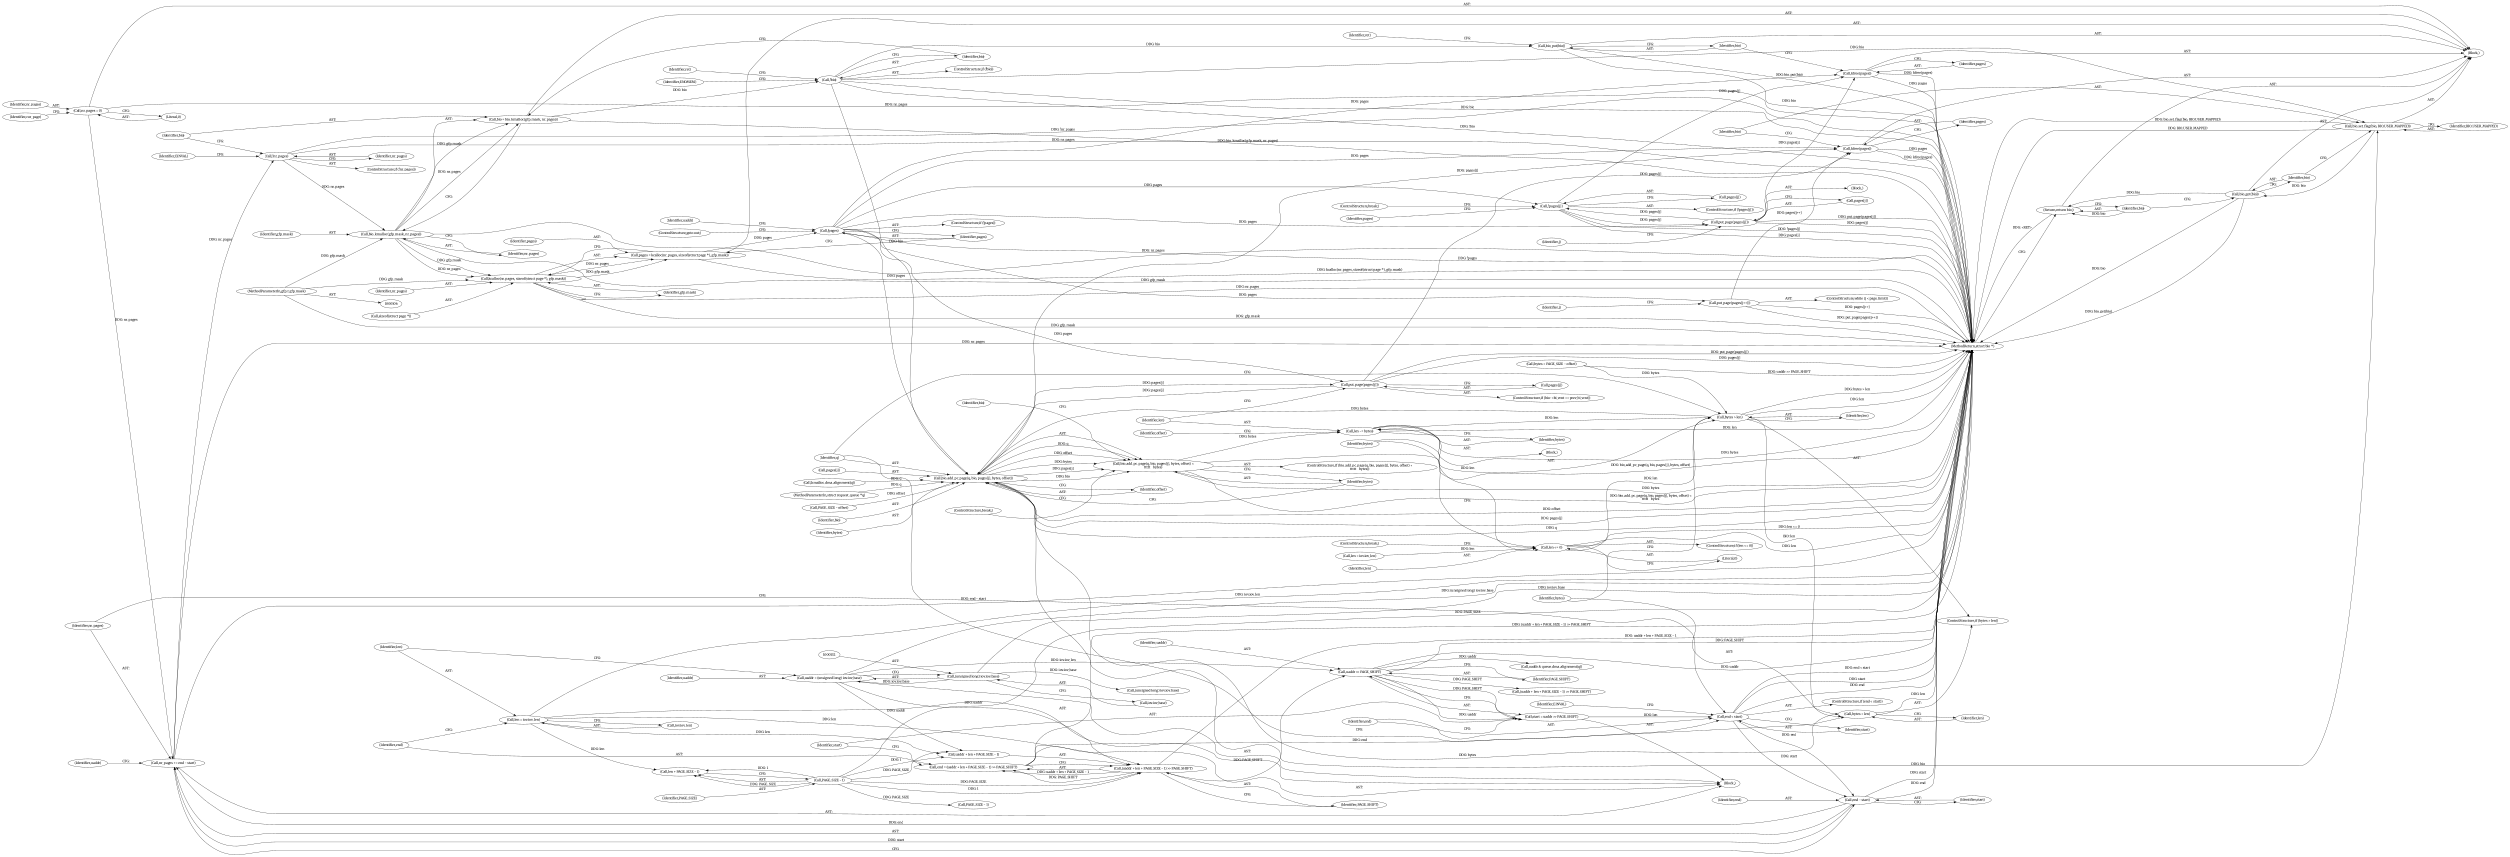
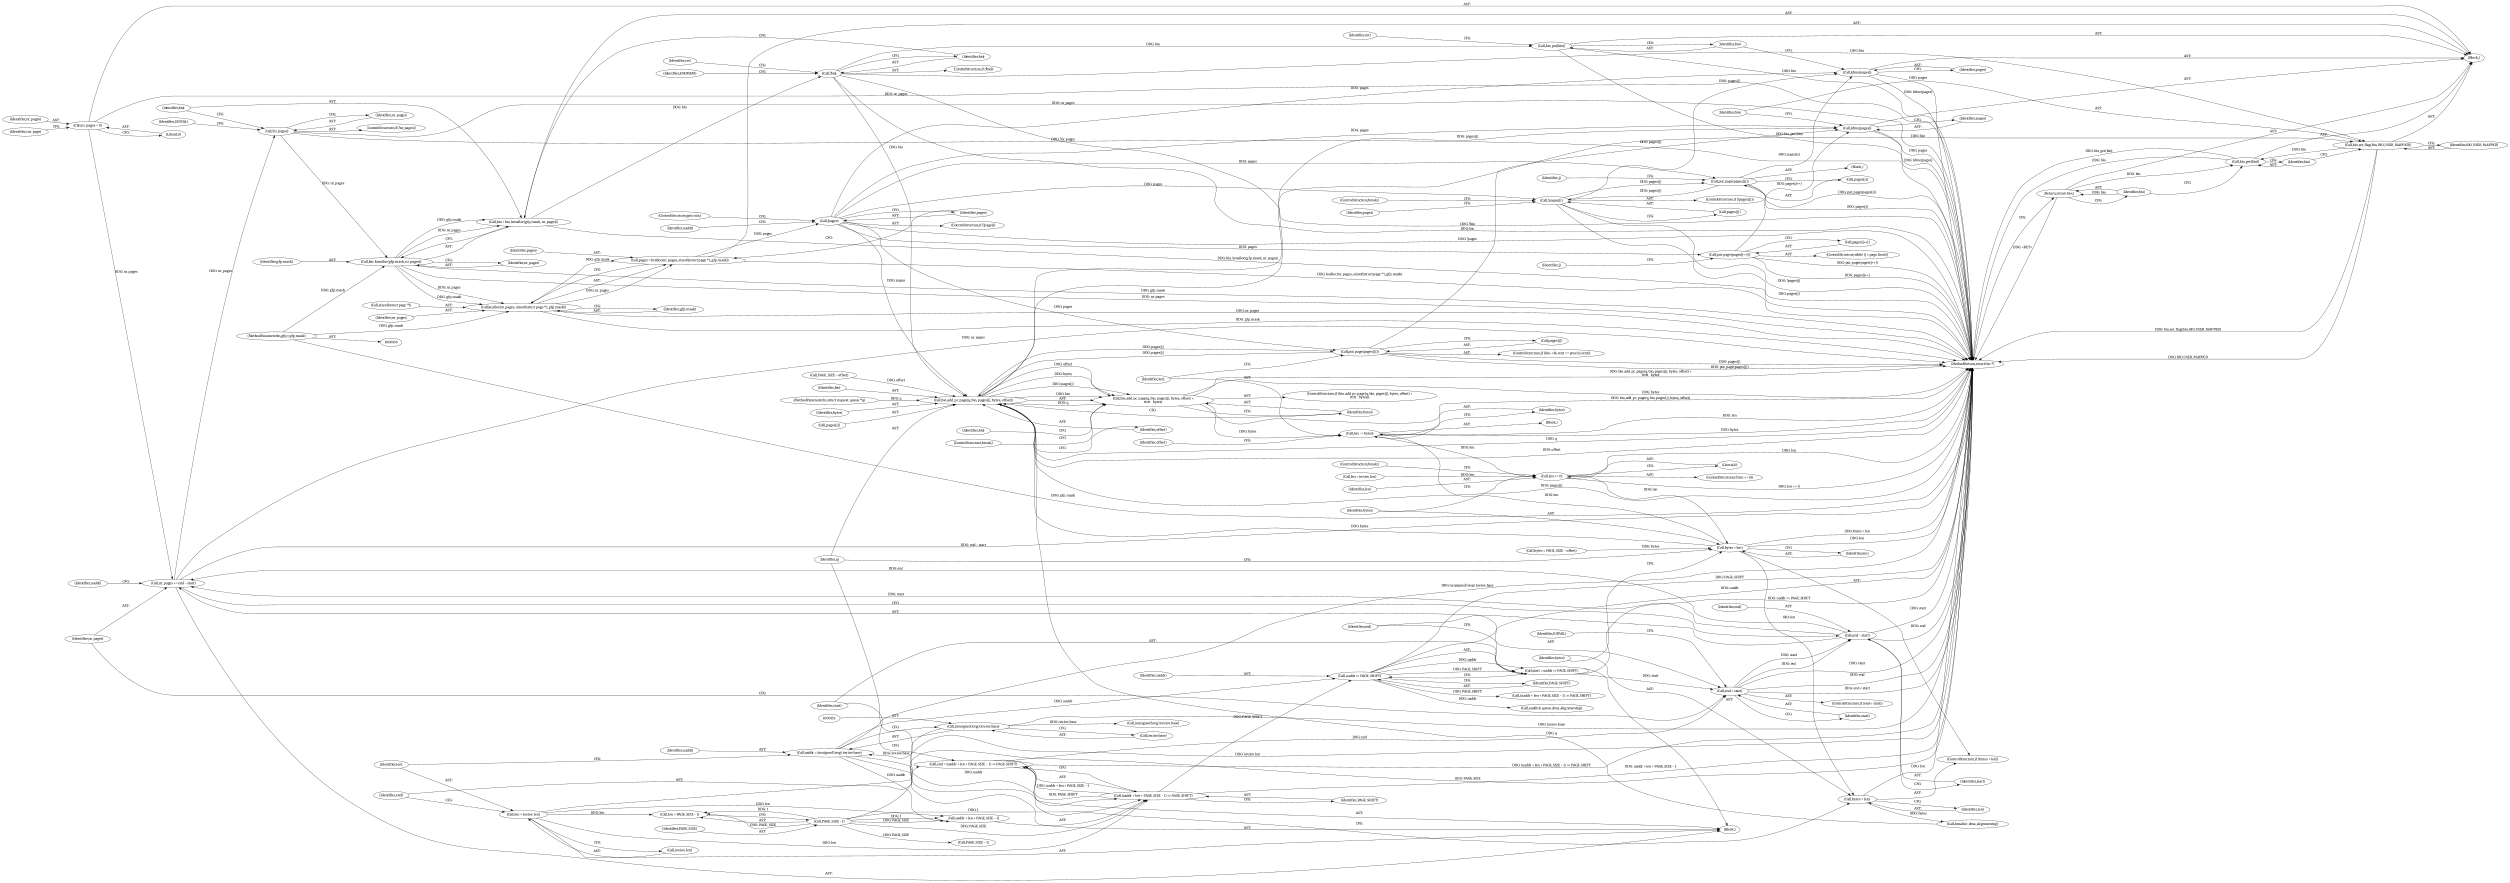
(2148, 194) -> (2149, 176)
none -> (1857, 242)
(1778, 374) -> (1844, 603)
(1063, 660) -> (1063, 701)
(1651, 715) -> (1651, 676)
(1352, 758) -> (1903, 815)
